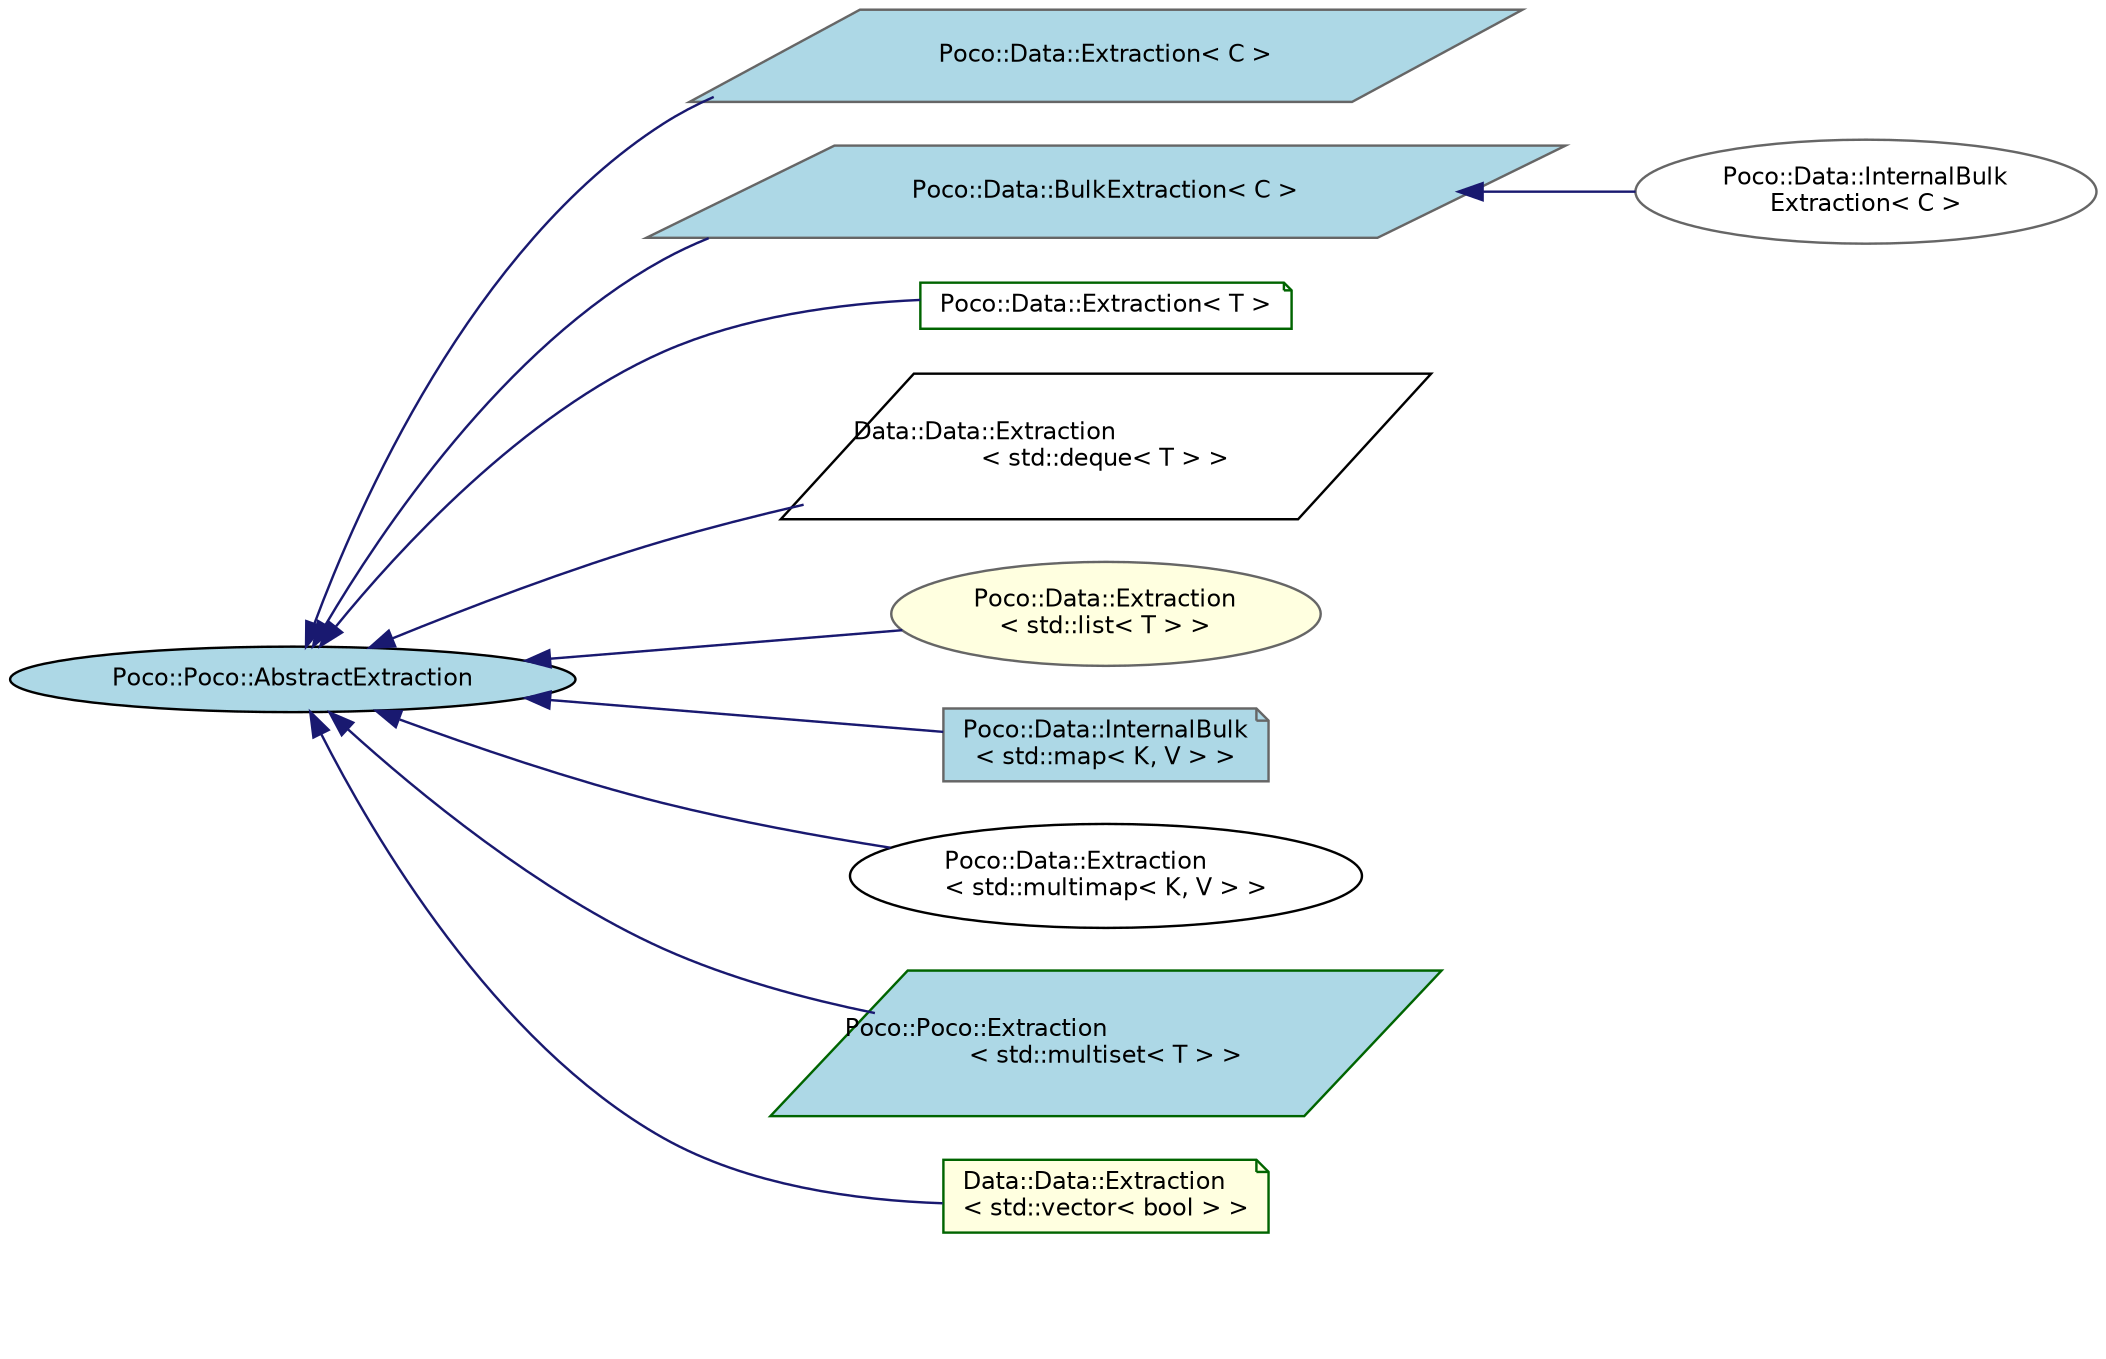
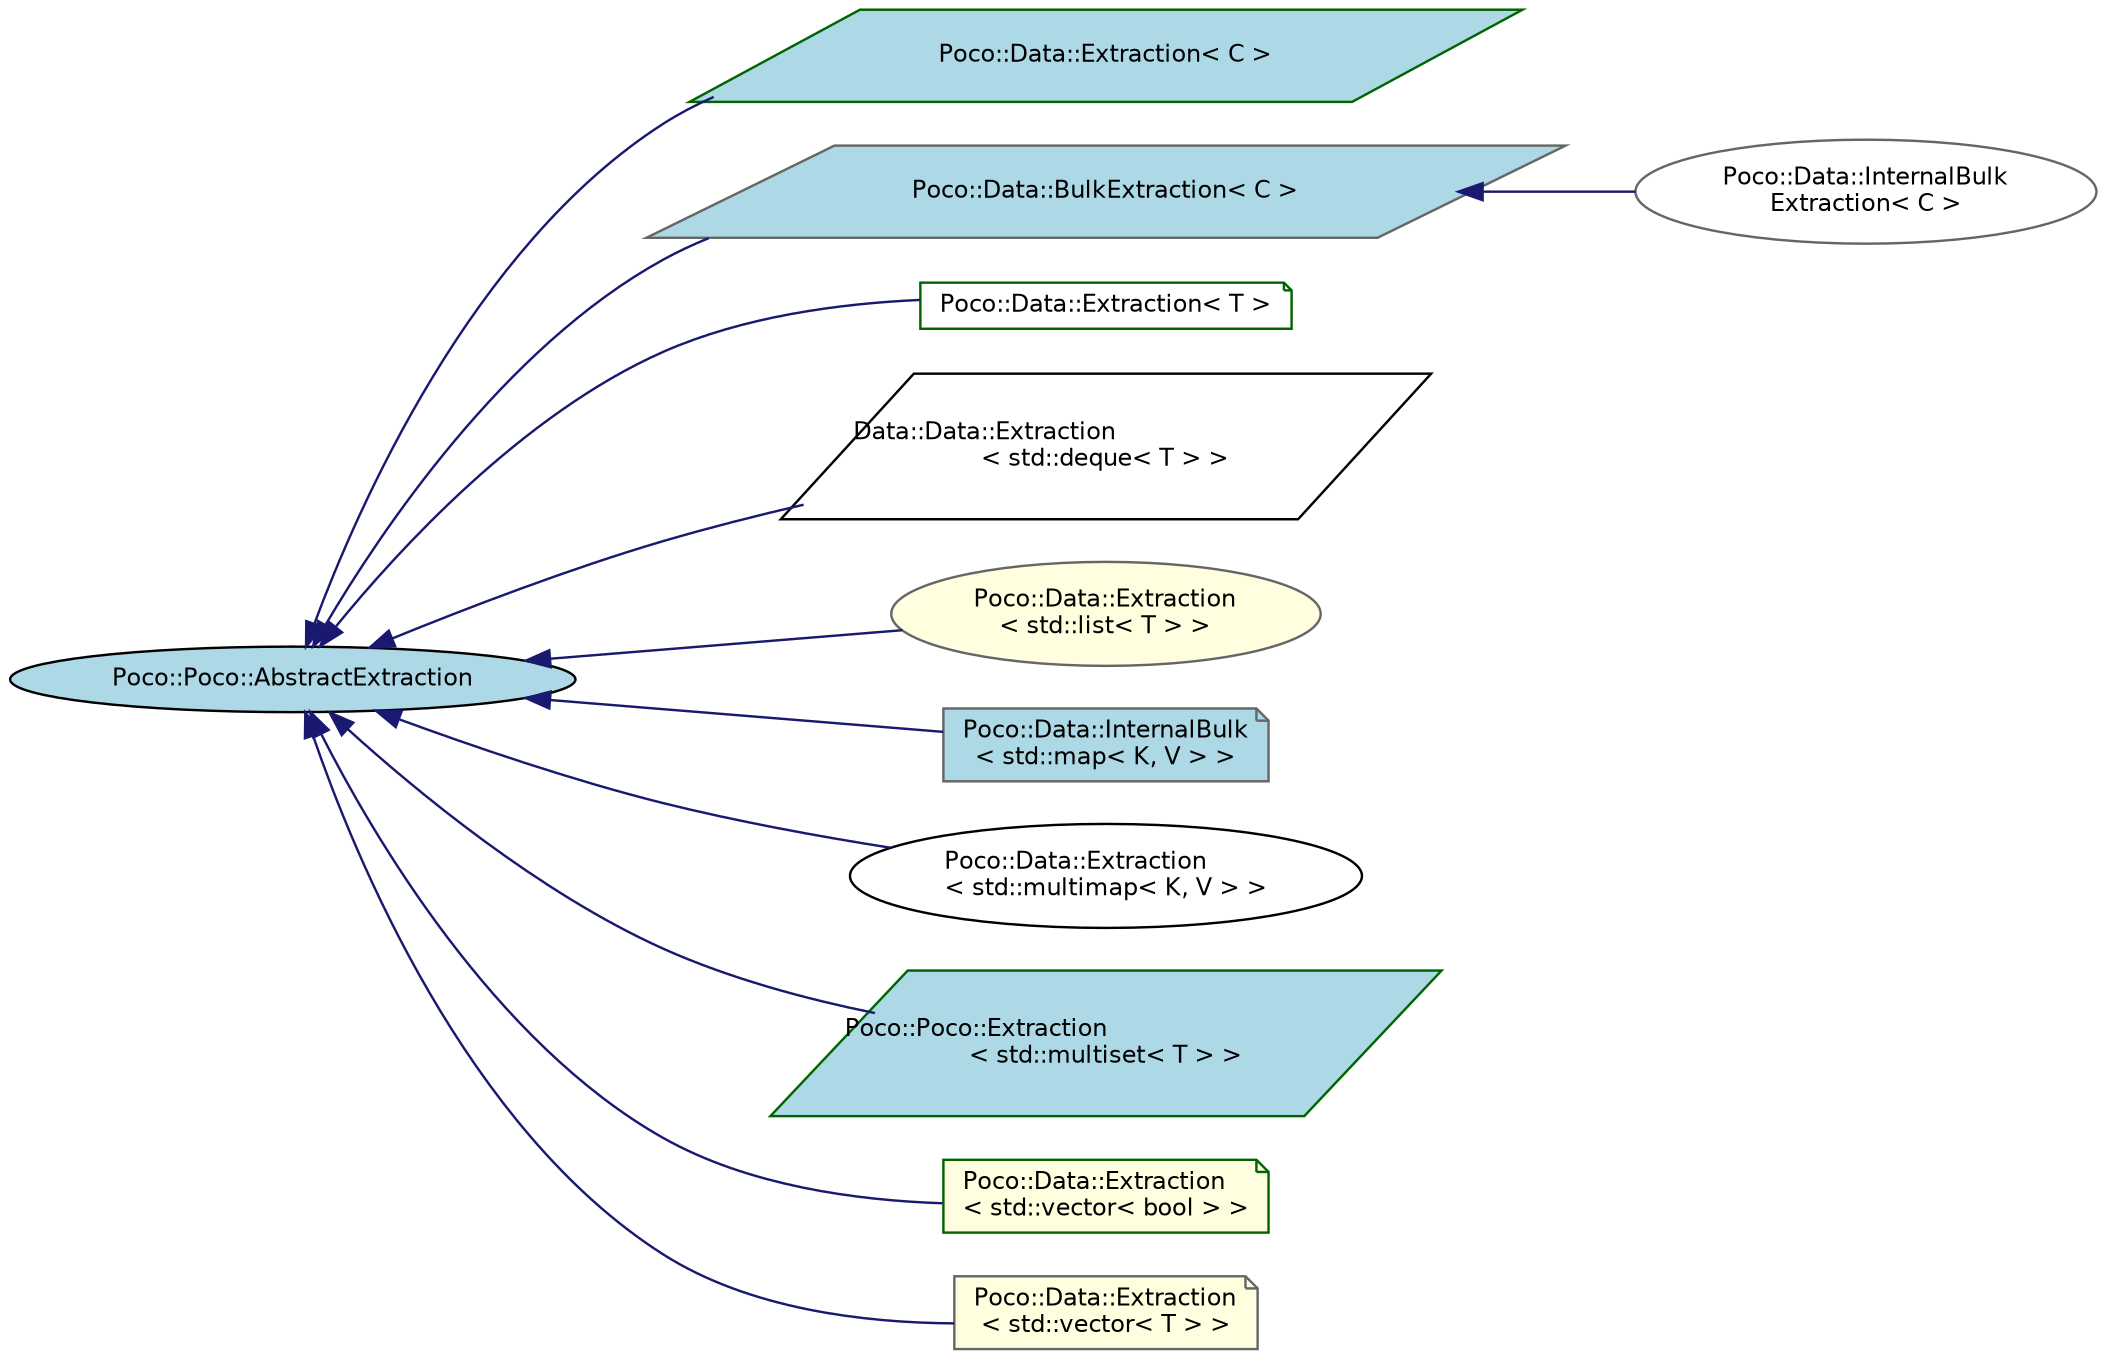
(1106, 56) -> (1106, 56)
(1106, 1196) -> (1106, 1196)
none -> (1106, 1313)
